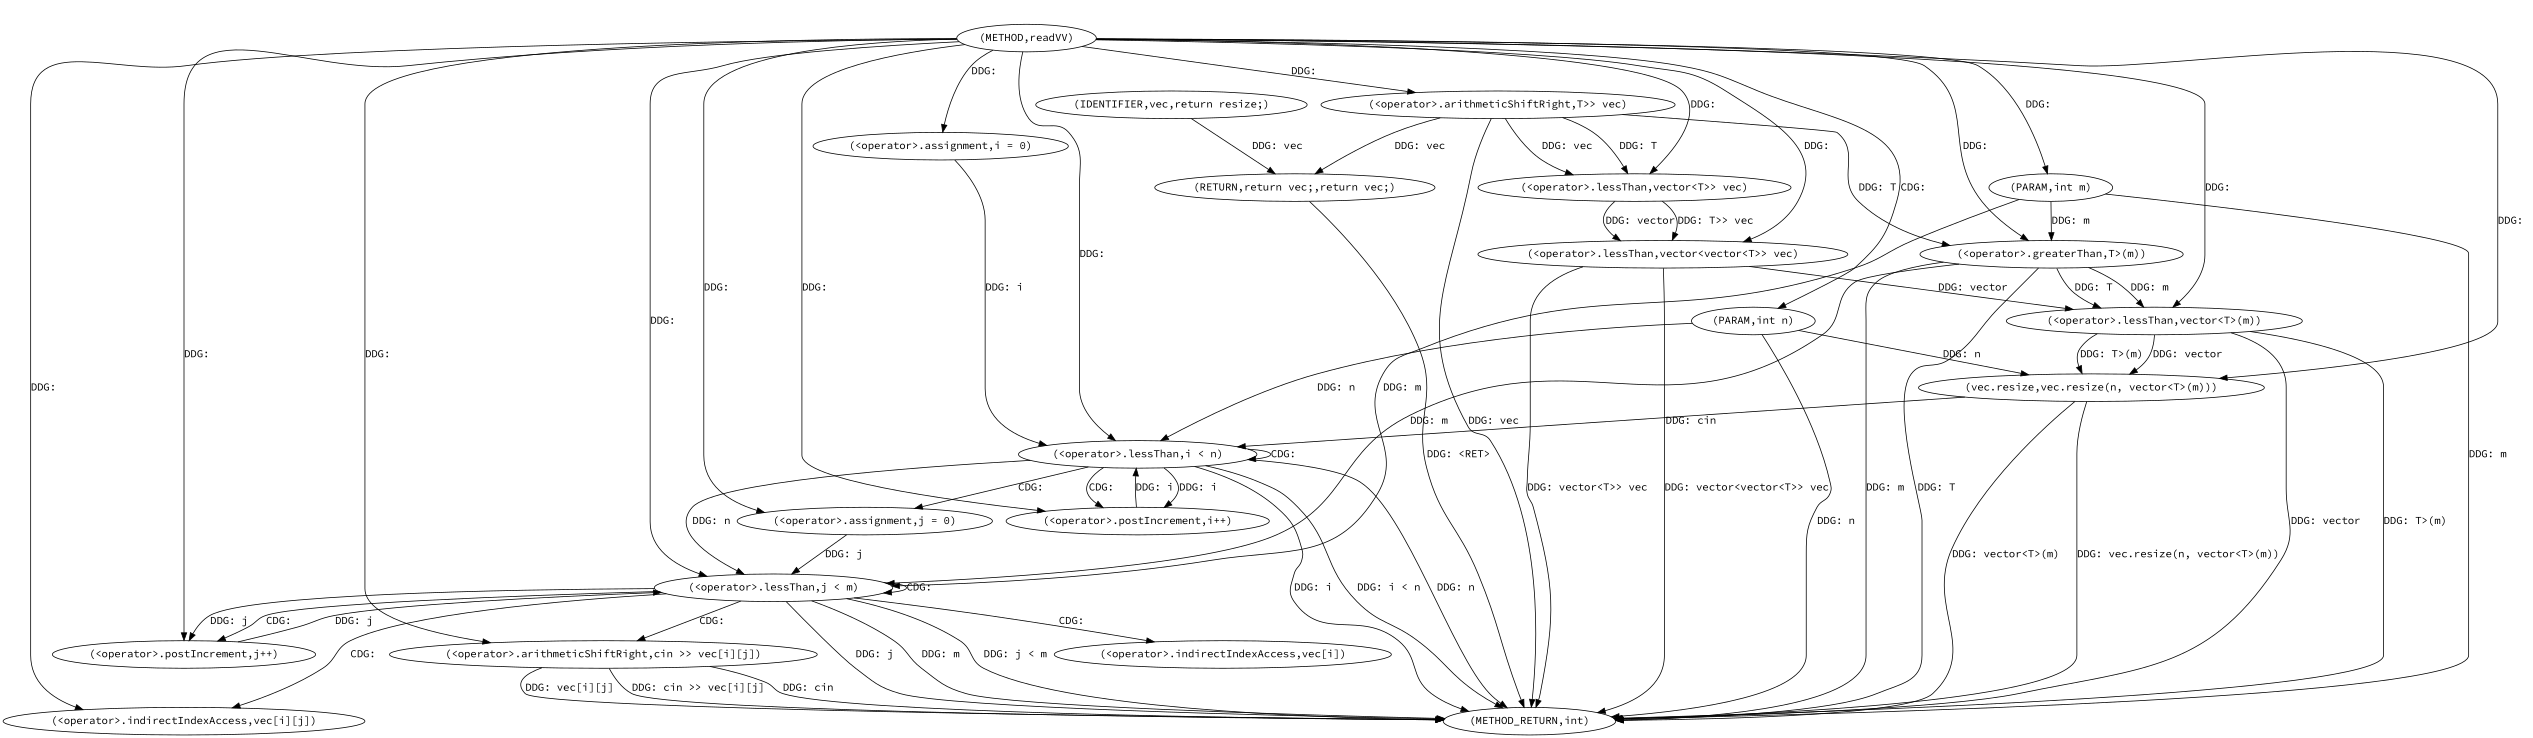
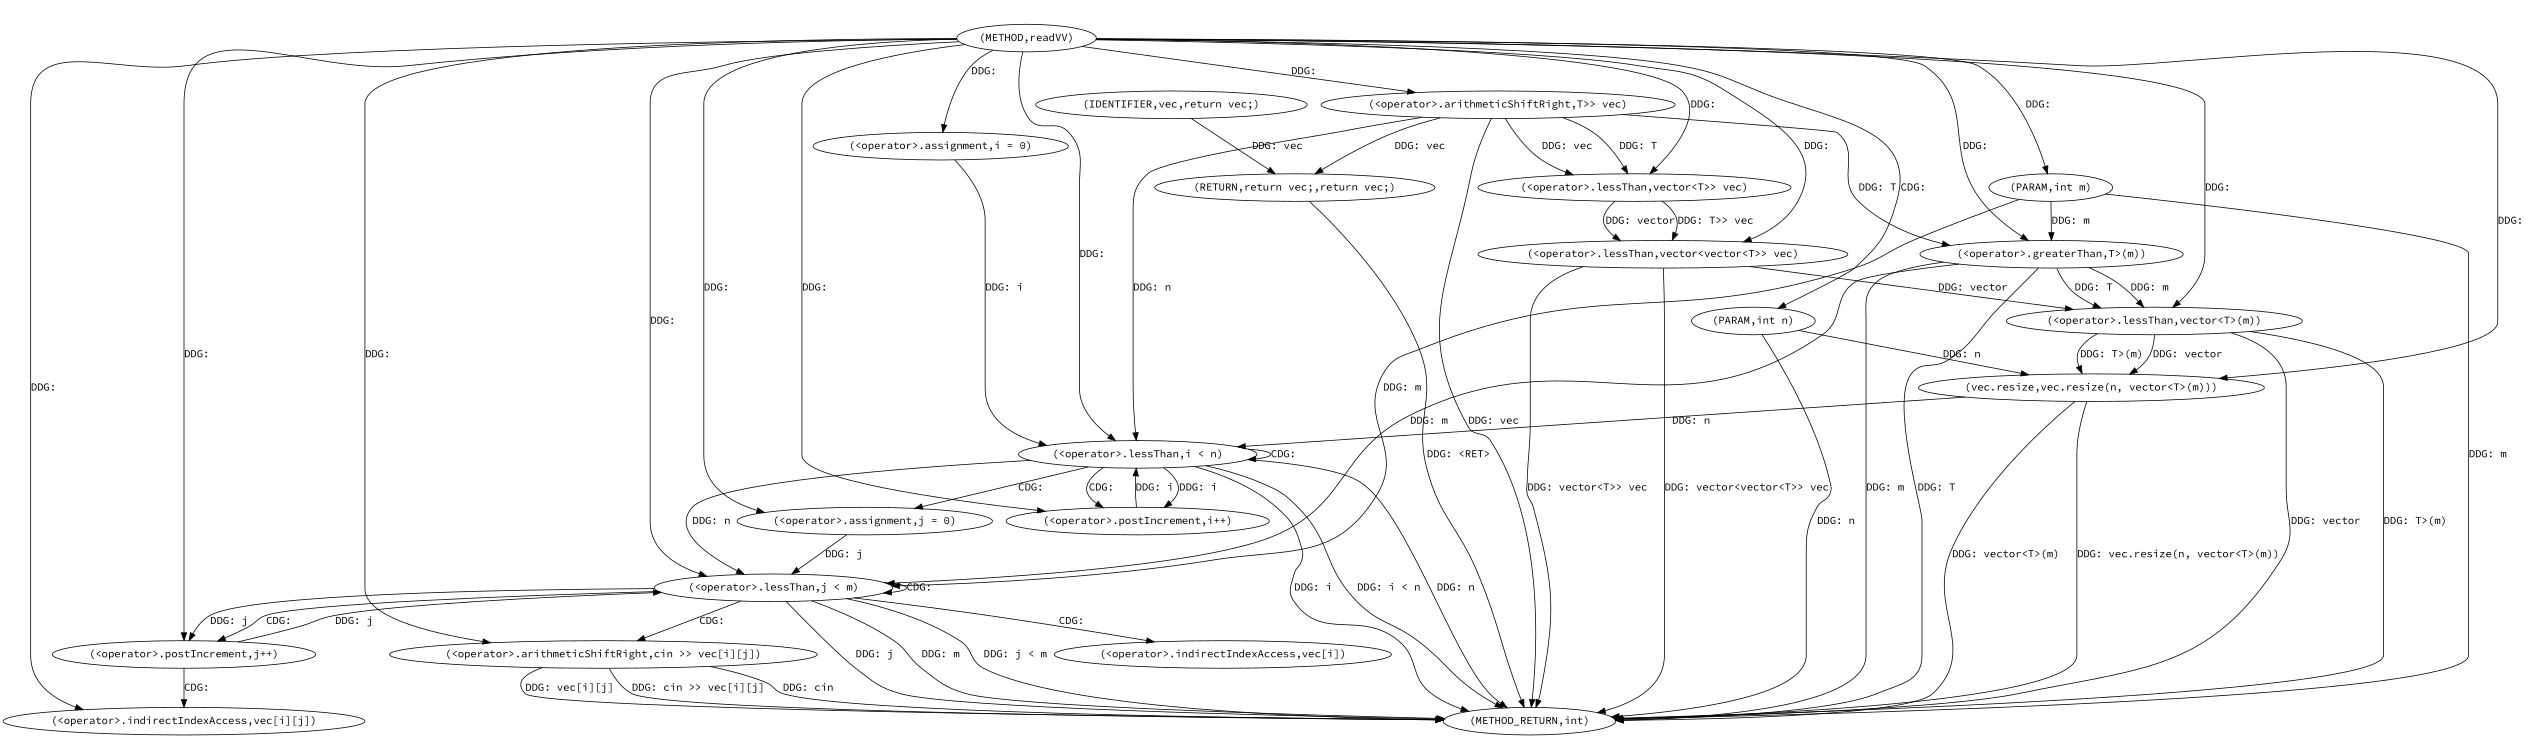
(1171, 105) -> (1171, 105)
(1436, 349) -> (1156, 170)
(1691, 421) -> (1691, 421)
(442, 617) -> (184, 684)
